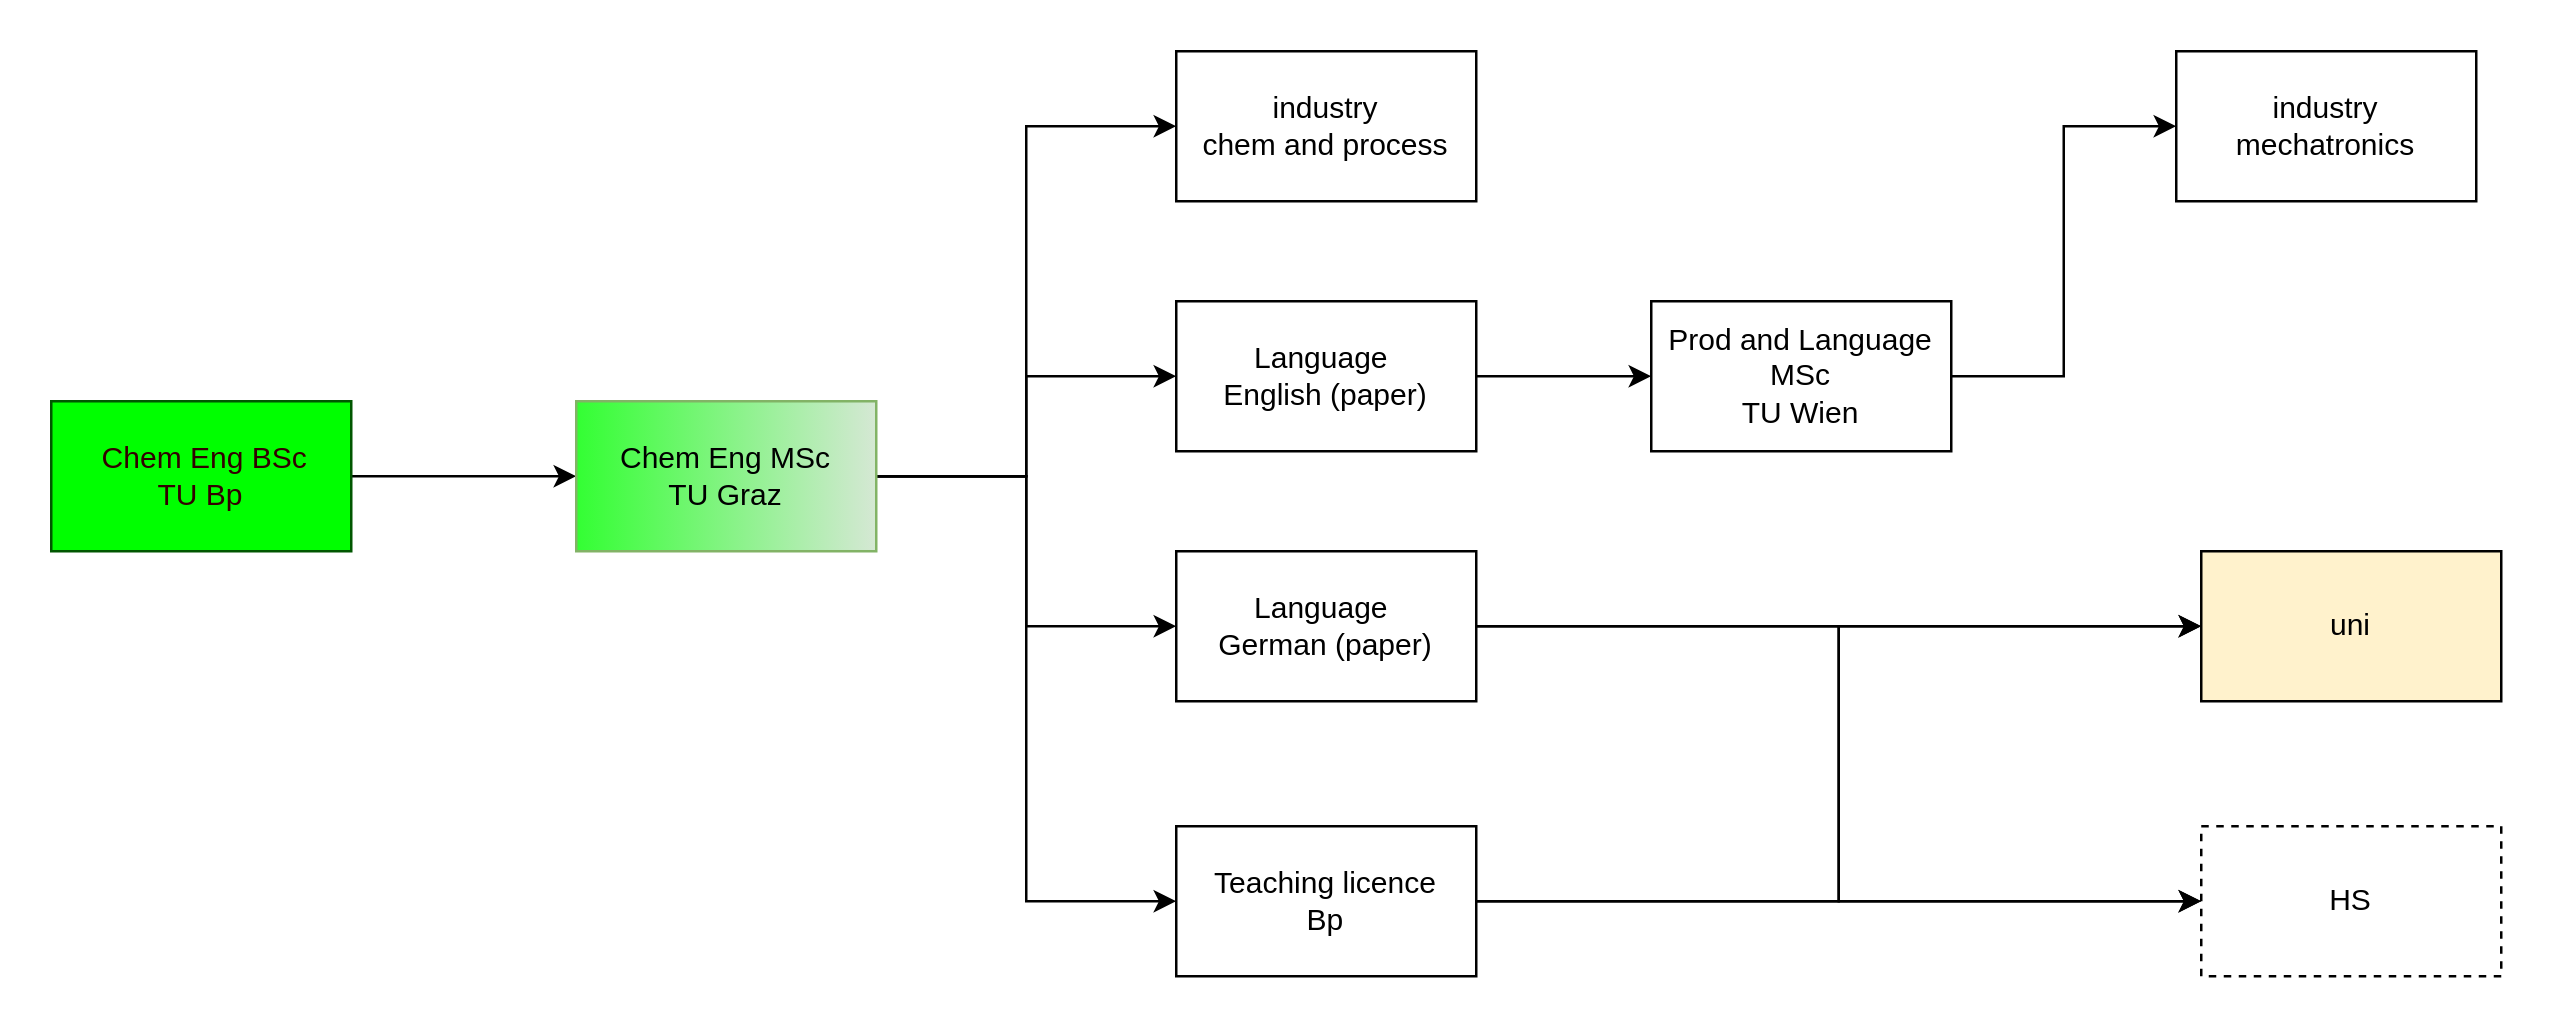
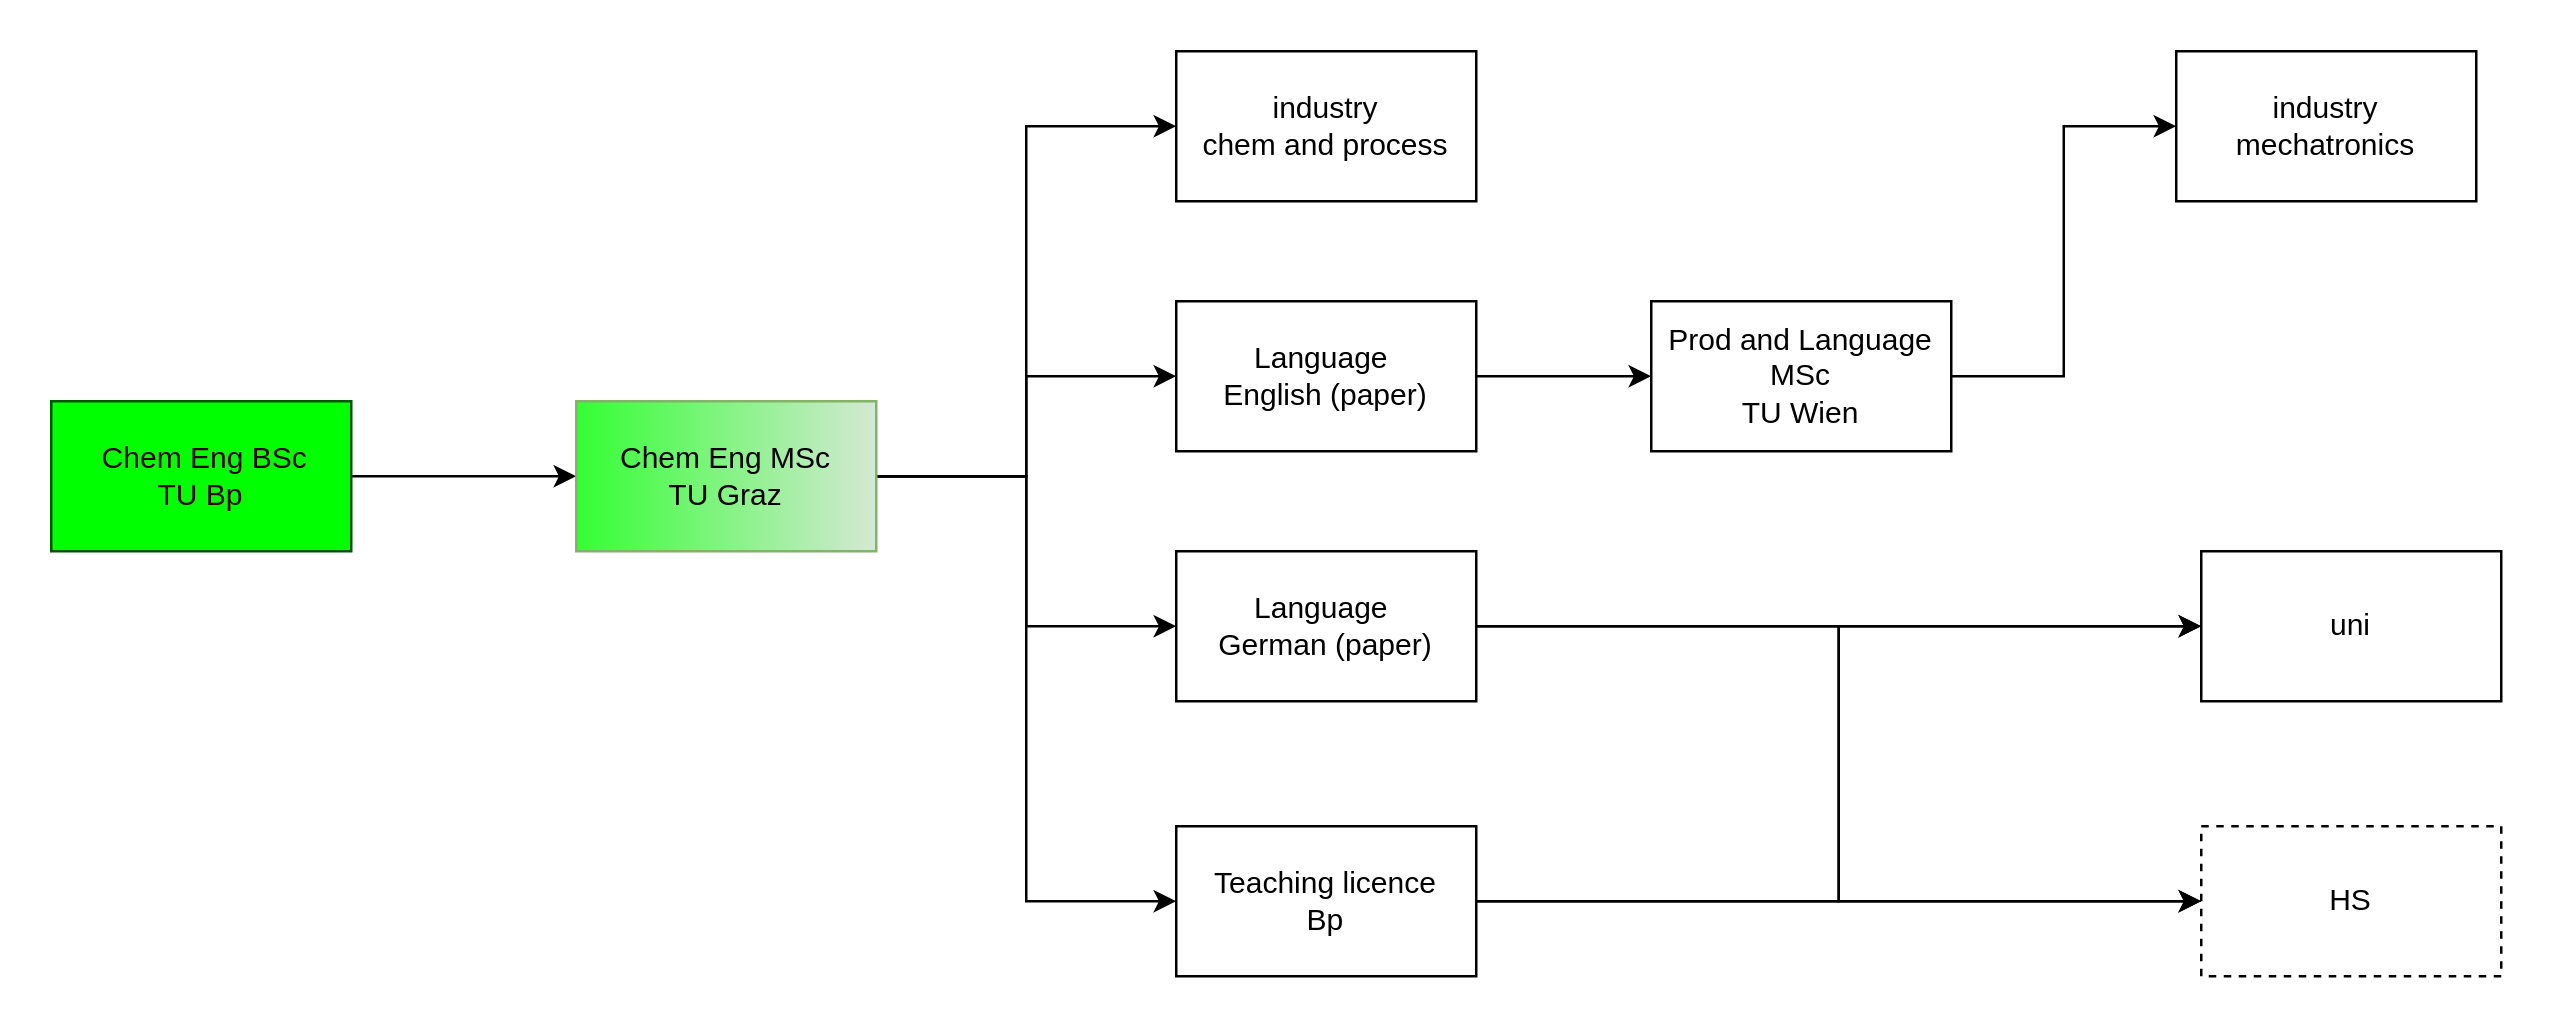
(2351, 626) -> (2351, 626)
